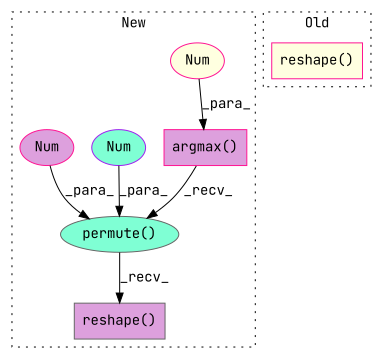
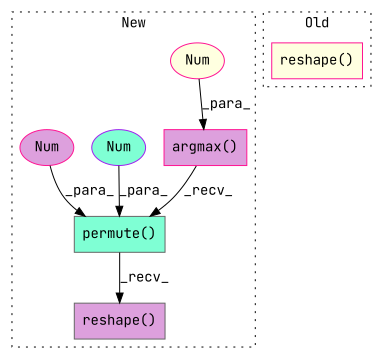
(120, 234) -> (120, 234)
